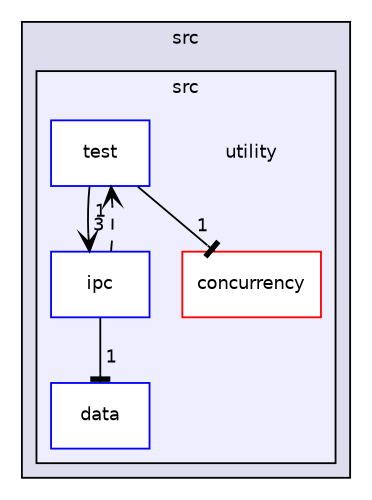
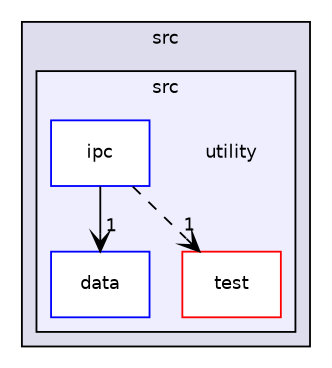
(100, 153) -> (232, 284)
(88, 210) -> none
(252, 284) -> none
(100, 346) -> (100, 210)
